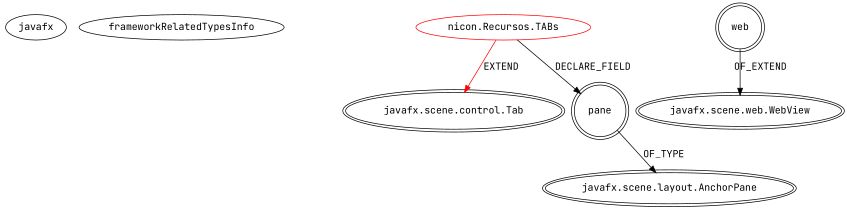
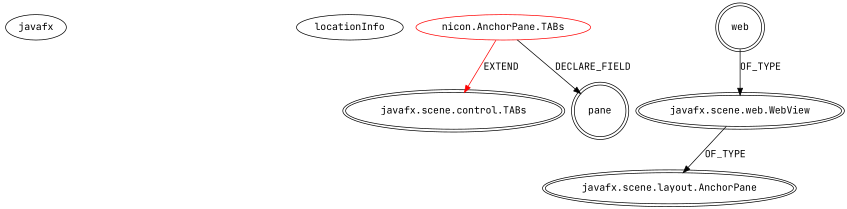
(182, 27) -> none
none -> (350, 27)
(503, 27) -> (503, 27)
(761, 67) -> (761, 67)
(454, 111) -> (454, 111)
(634, 149) -> (707, 147)
